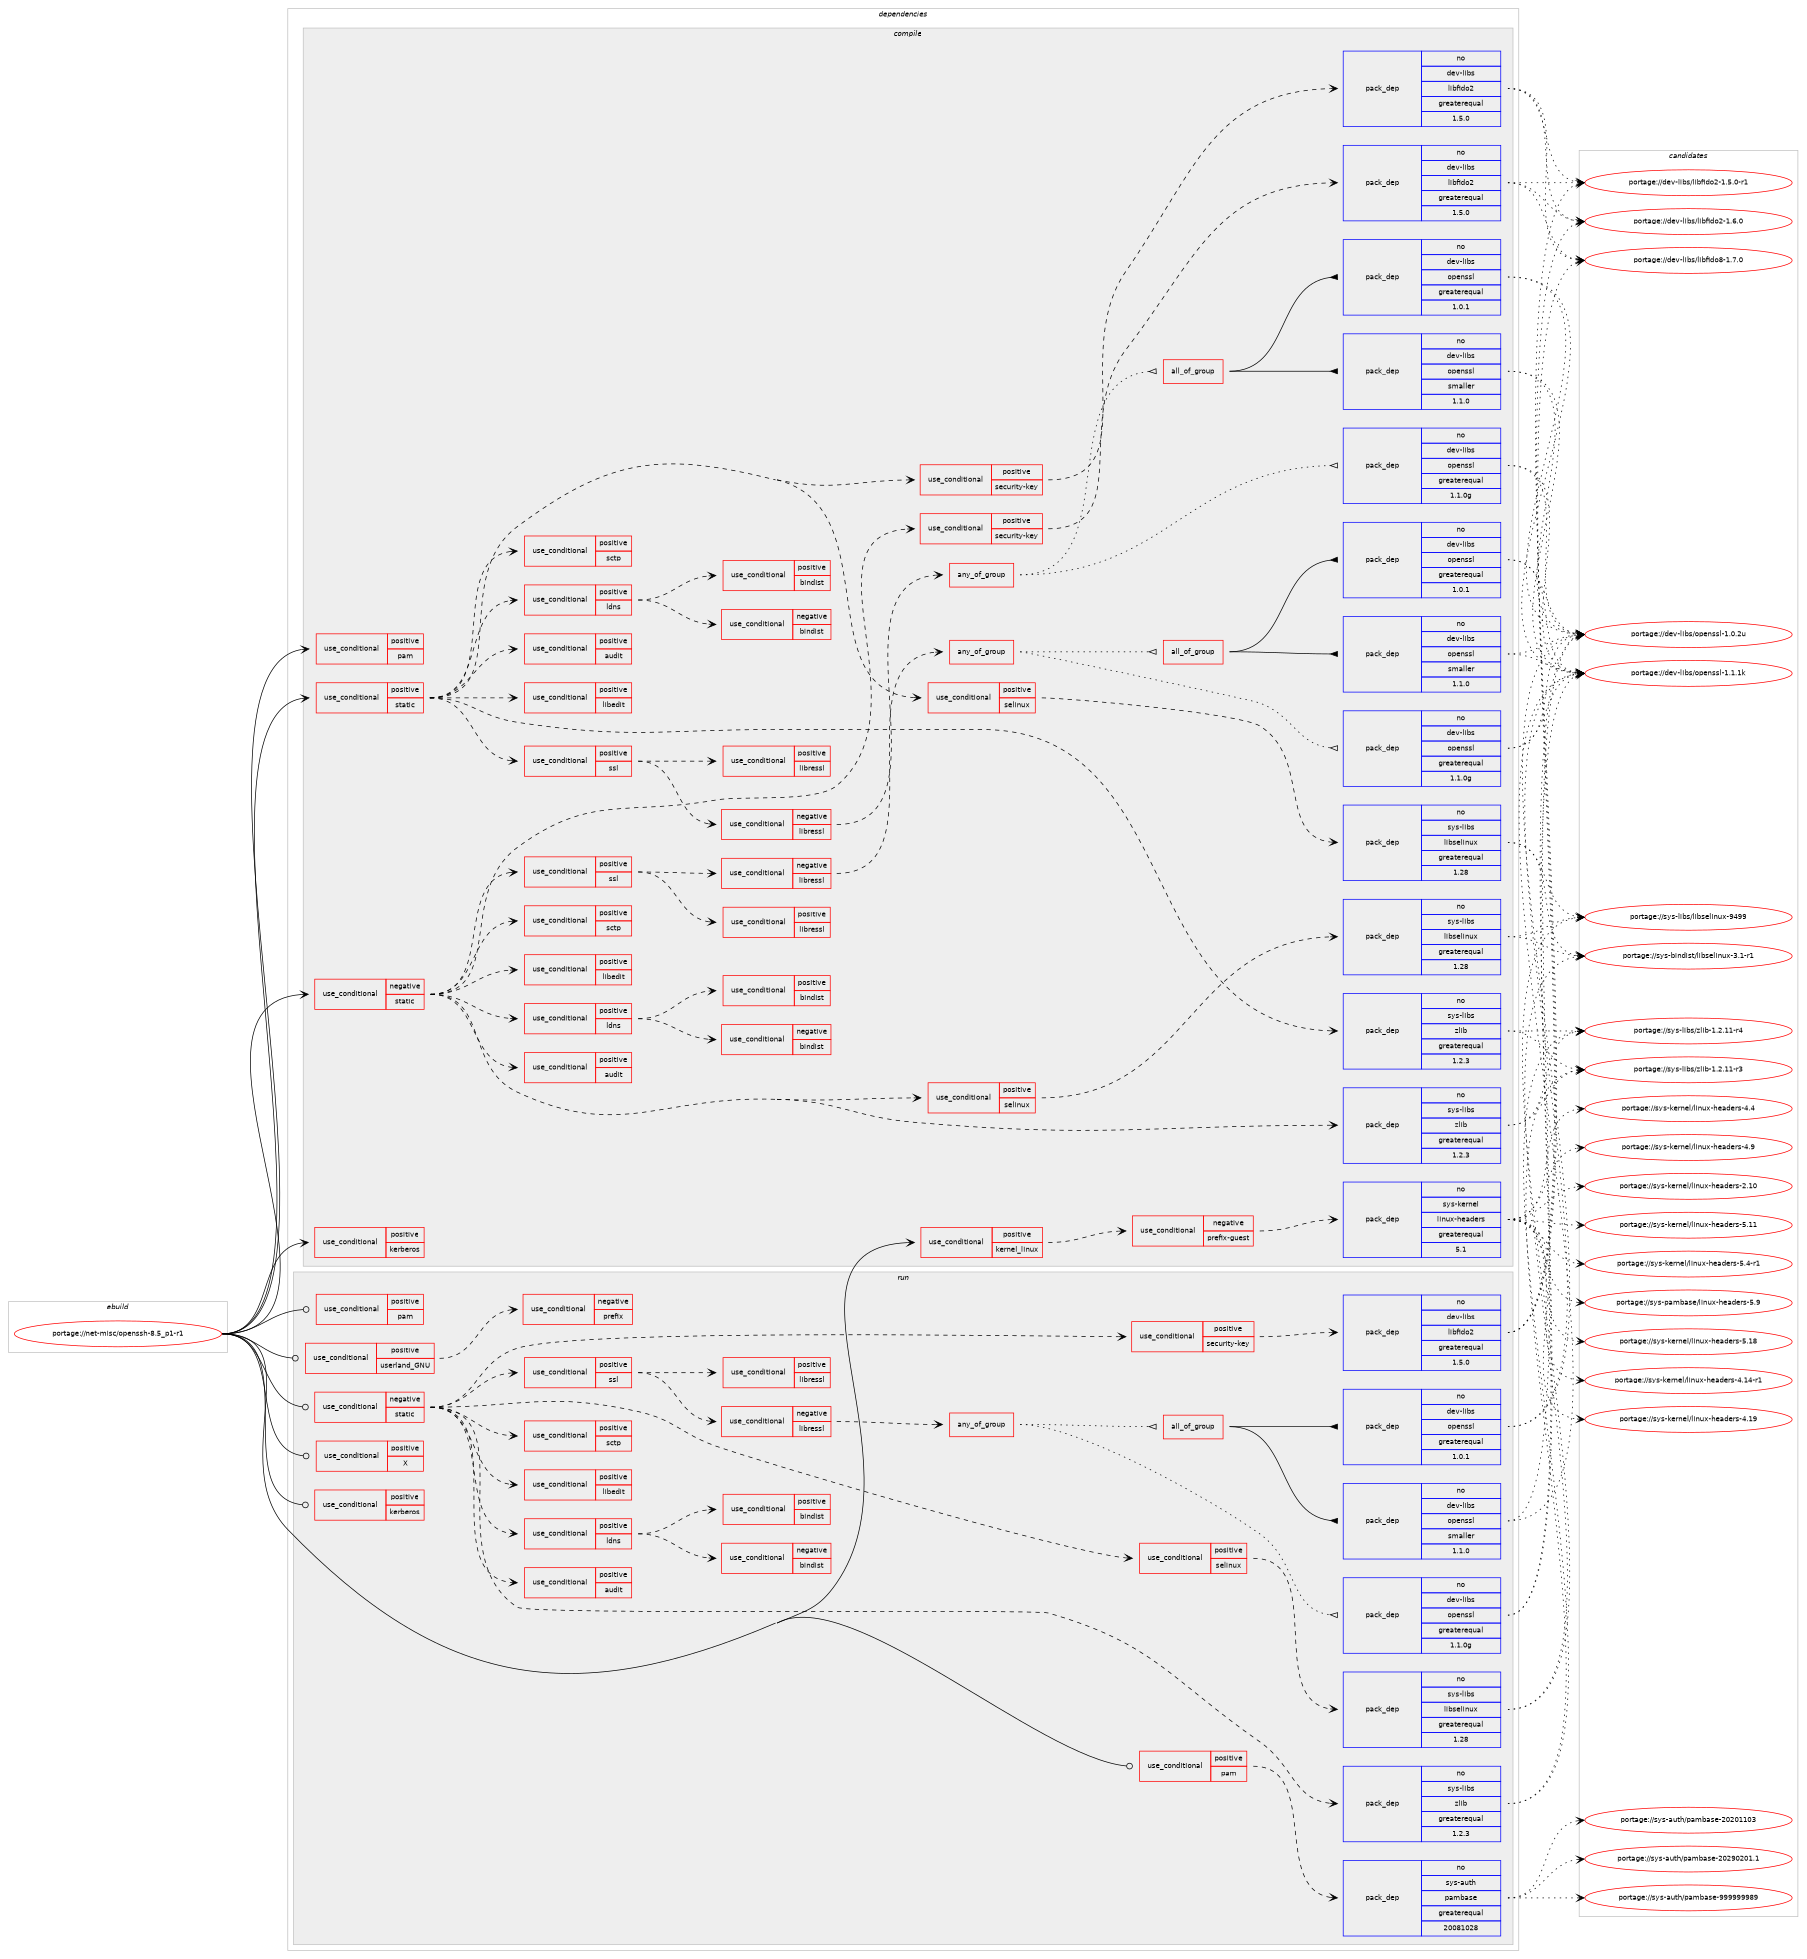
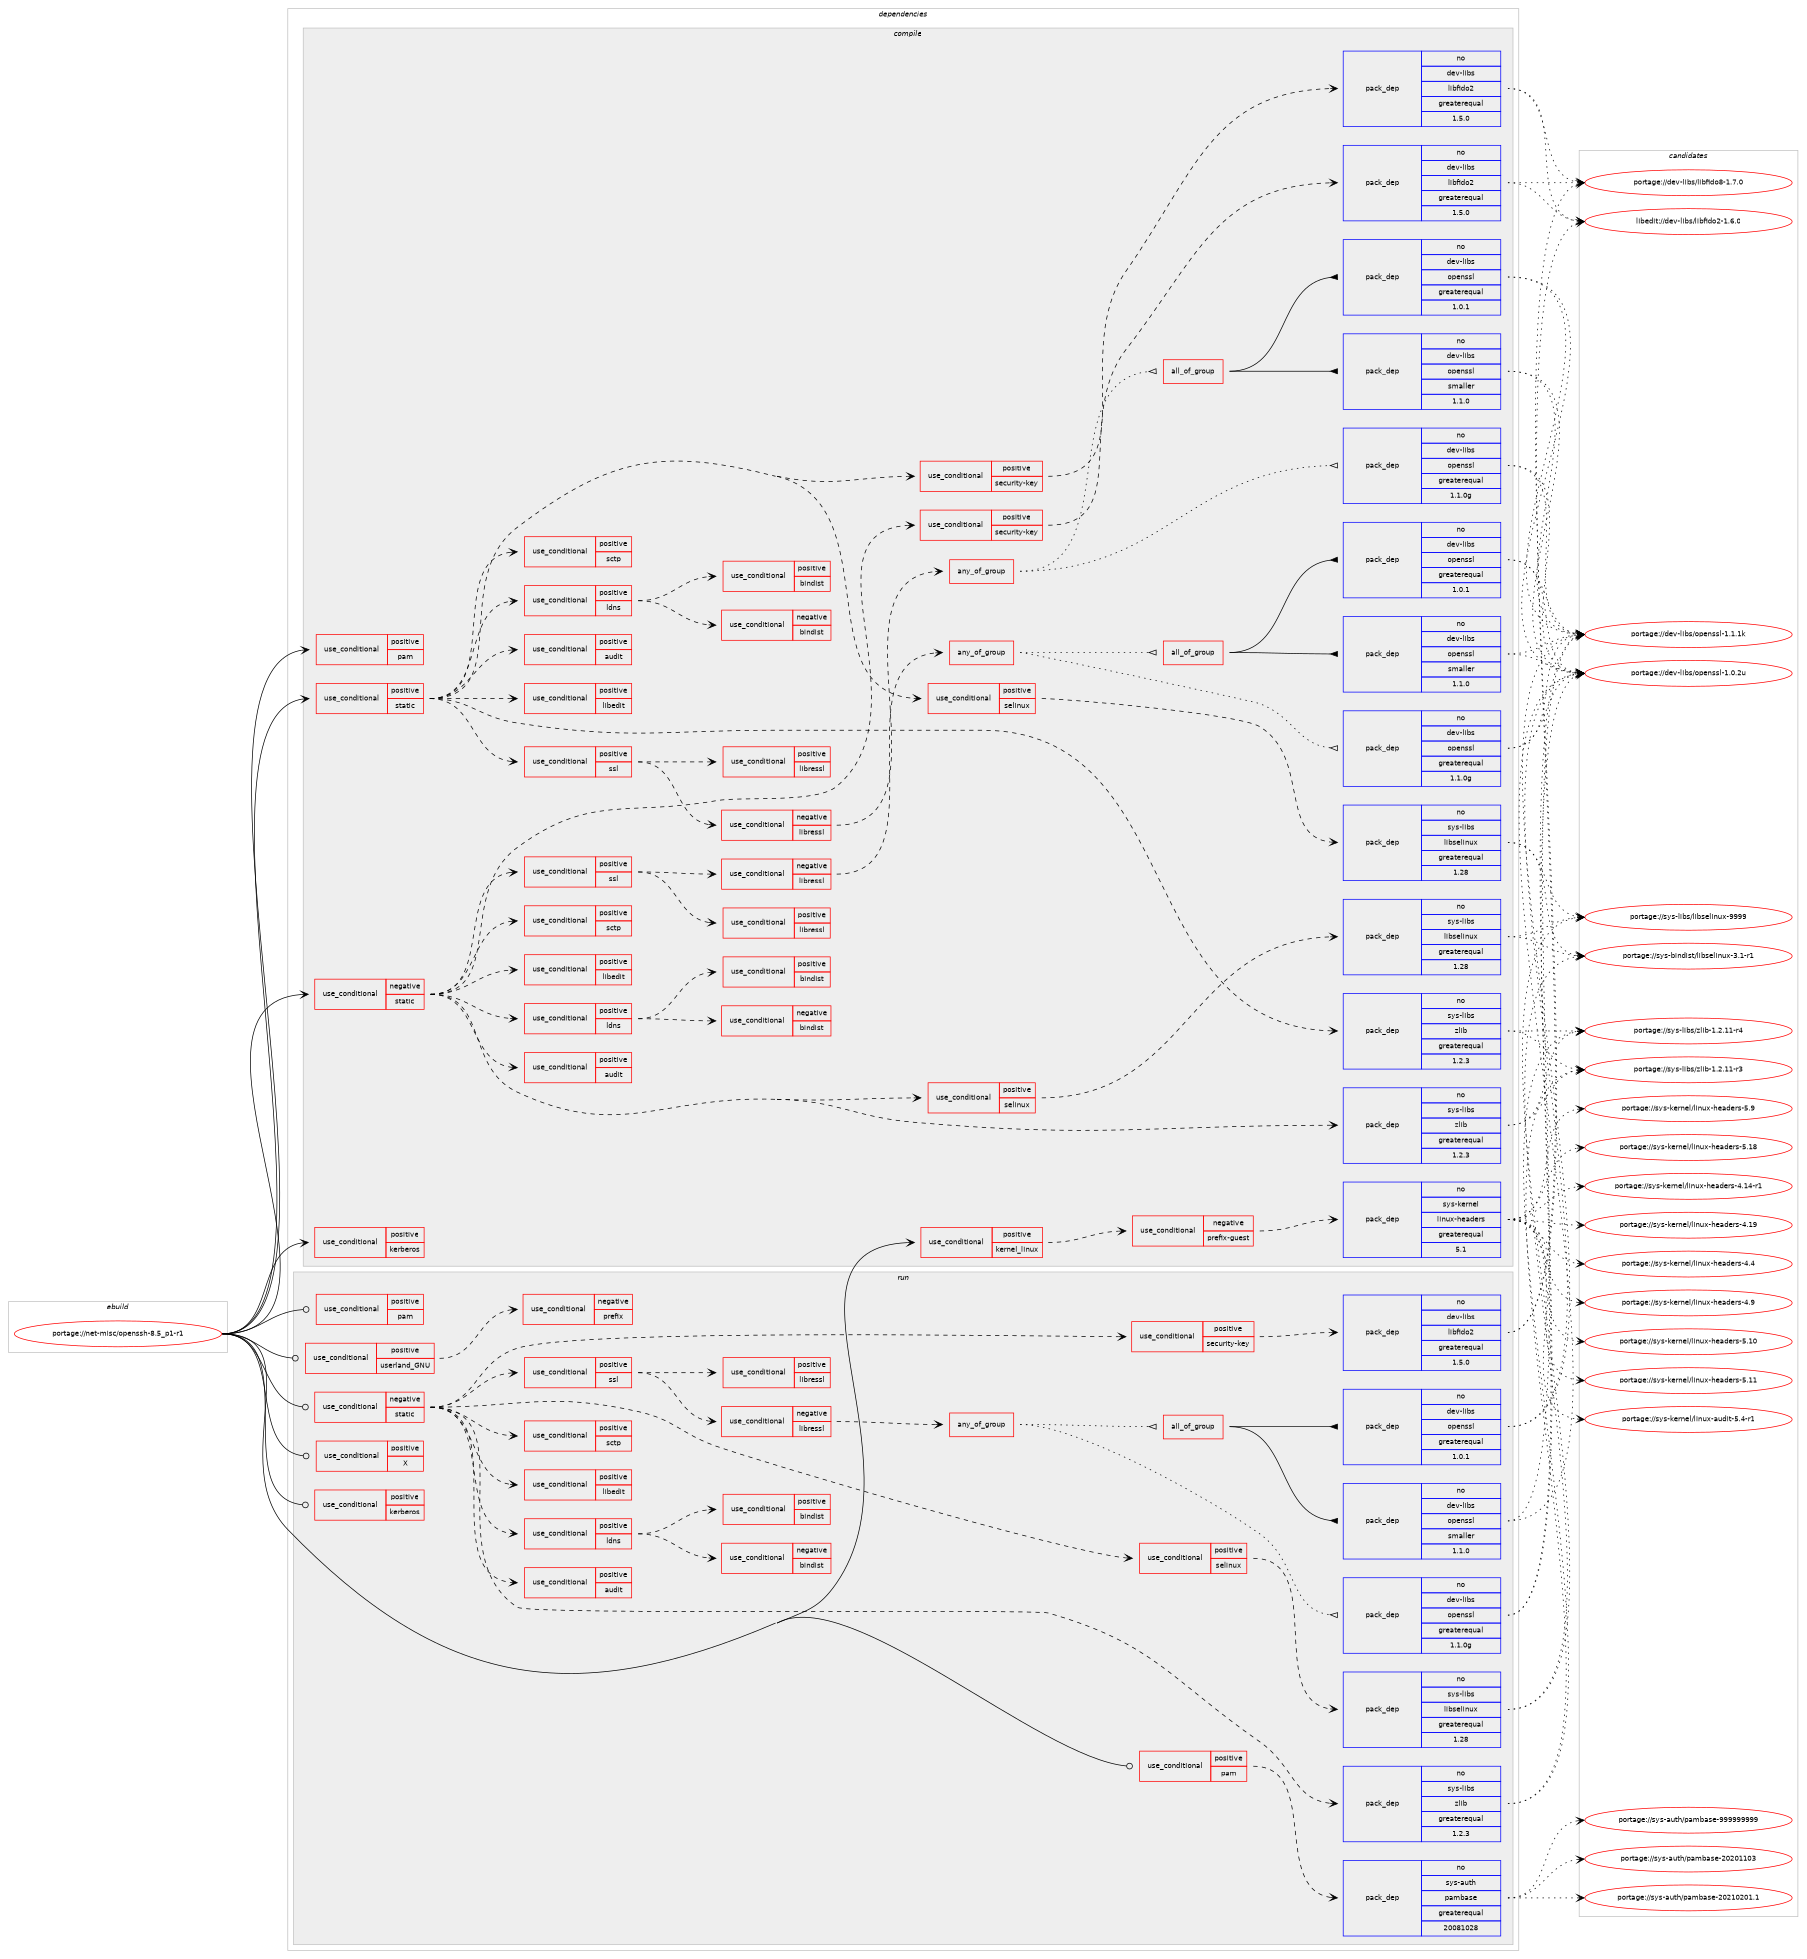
(1689, 183) -> none
(1689, 222) -> (1689, 222)
(1689, 917) -> (1689, 917)
(1689, 1186) -> (1689, 1342)
(1689, 1264) -> (1689, 1419)
(1689, 1303) -> (1689, 1109)
(1689, 1859) -> (1689, 1898)
(1689, 1898) -> (1689, 1820)
